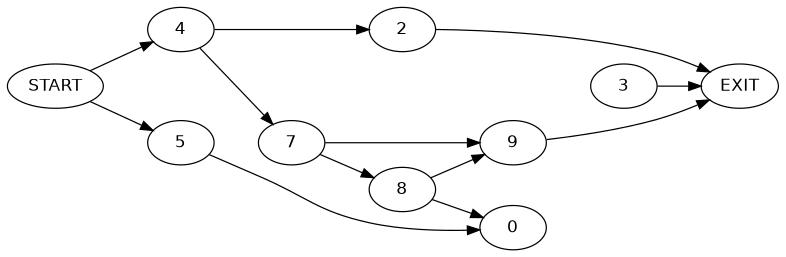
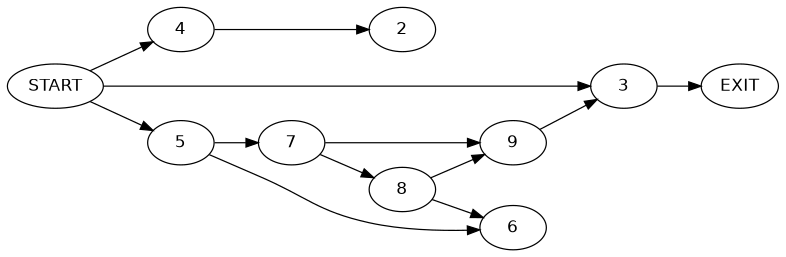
(569, 38) -> none
(232, 82) -> (230, 143)
none -> (341, 86)
(623, 127) -> (563, 117)
(513, 228) -> (513, 228)
